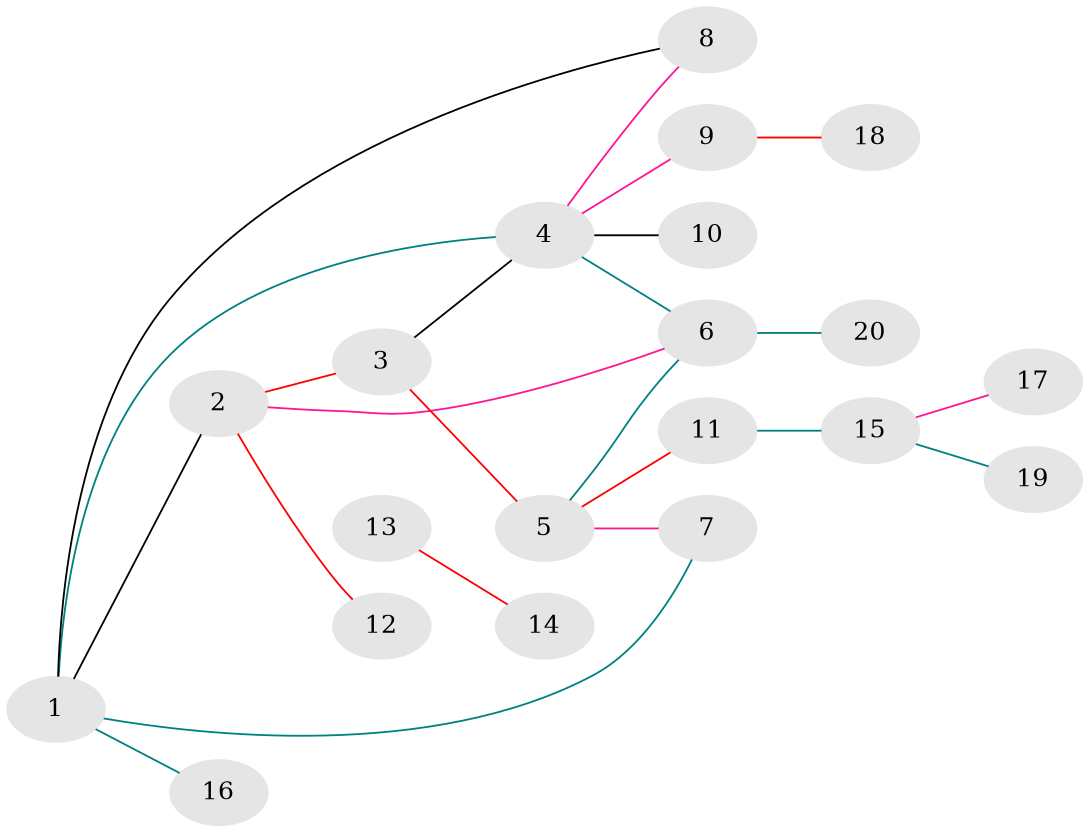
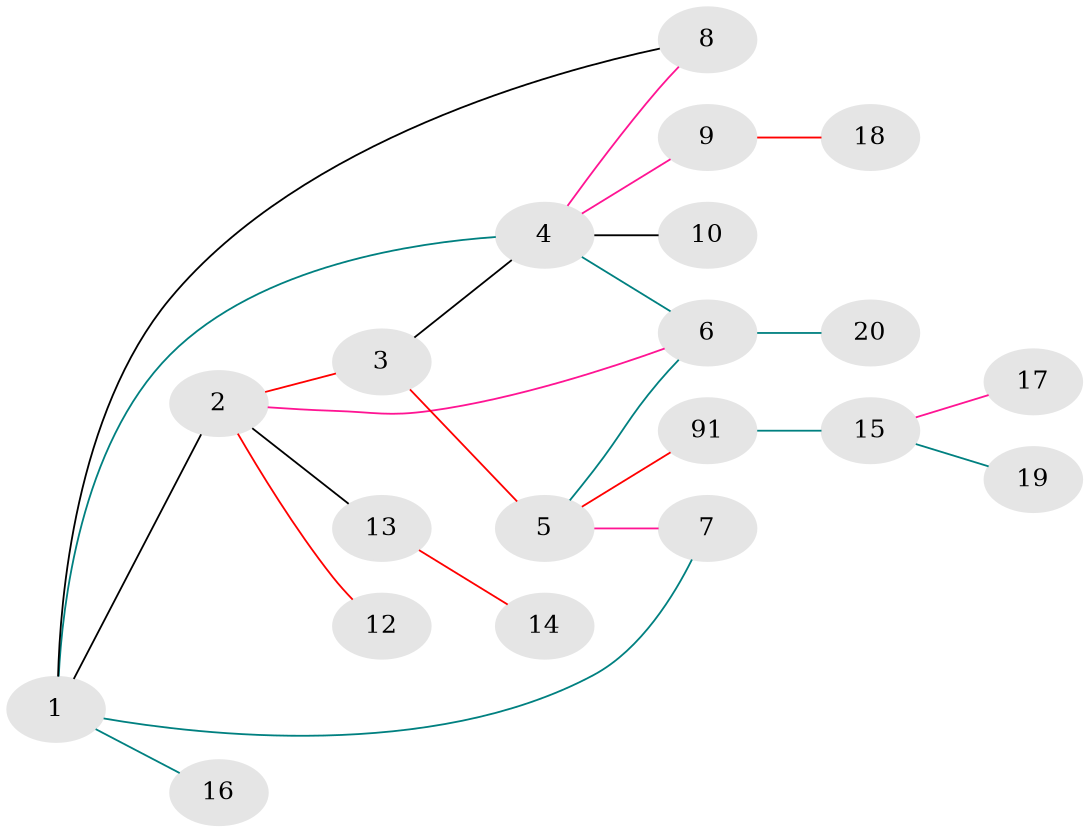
(708, 431) -> (708, 431)
none -> (300, 466)
